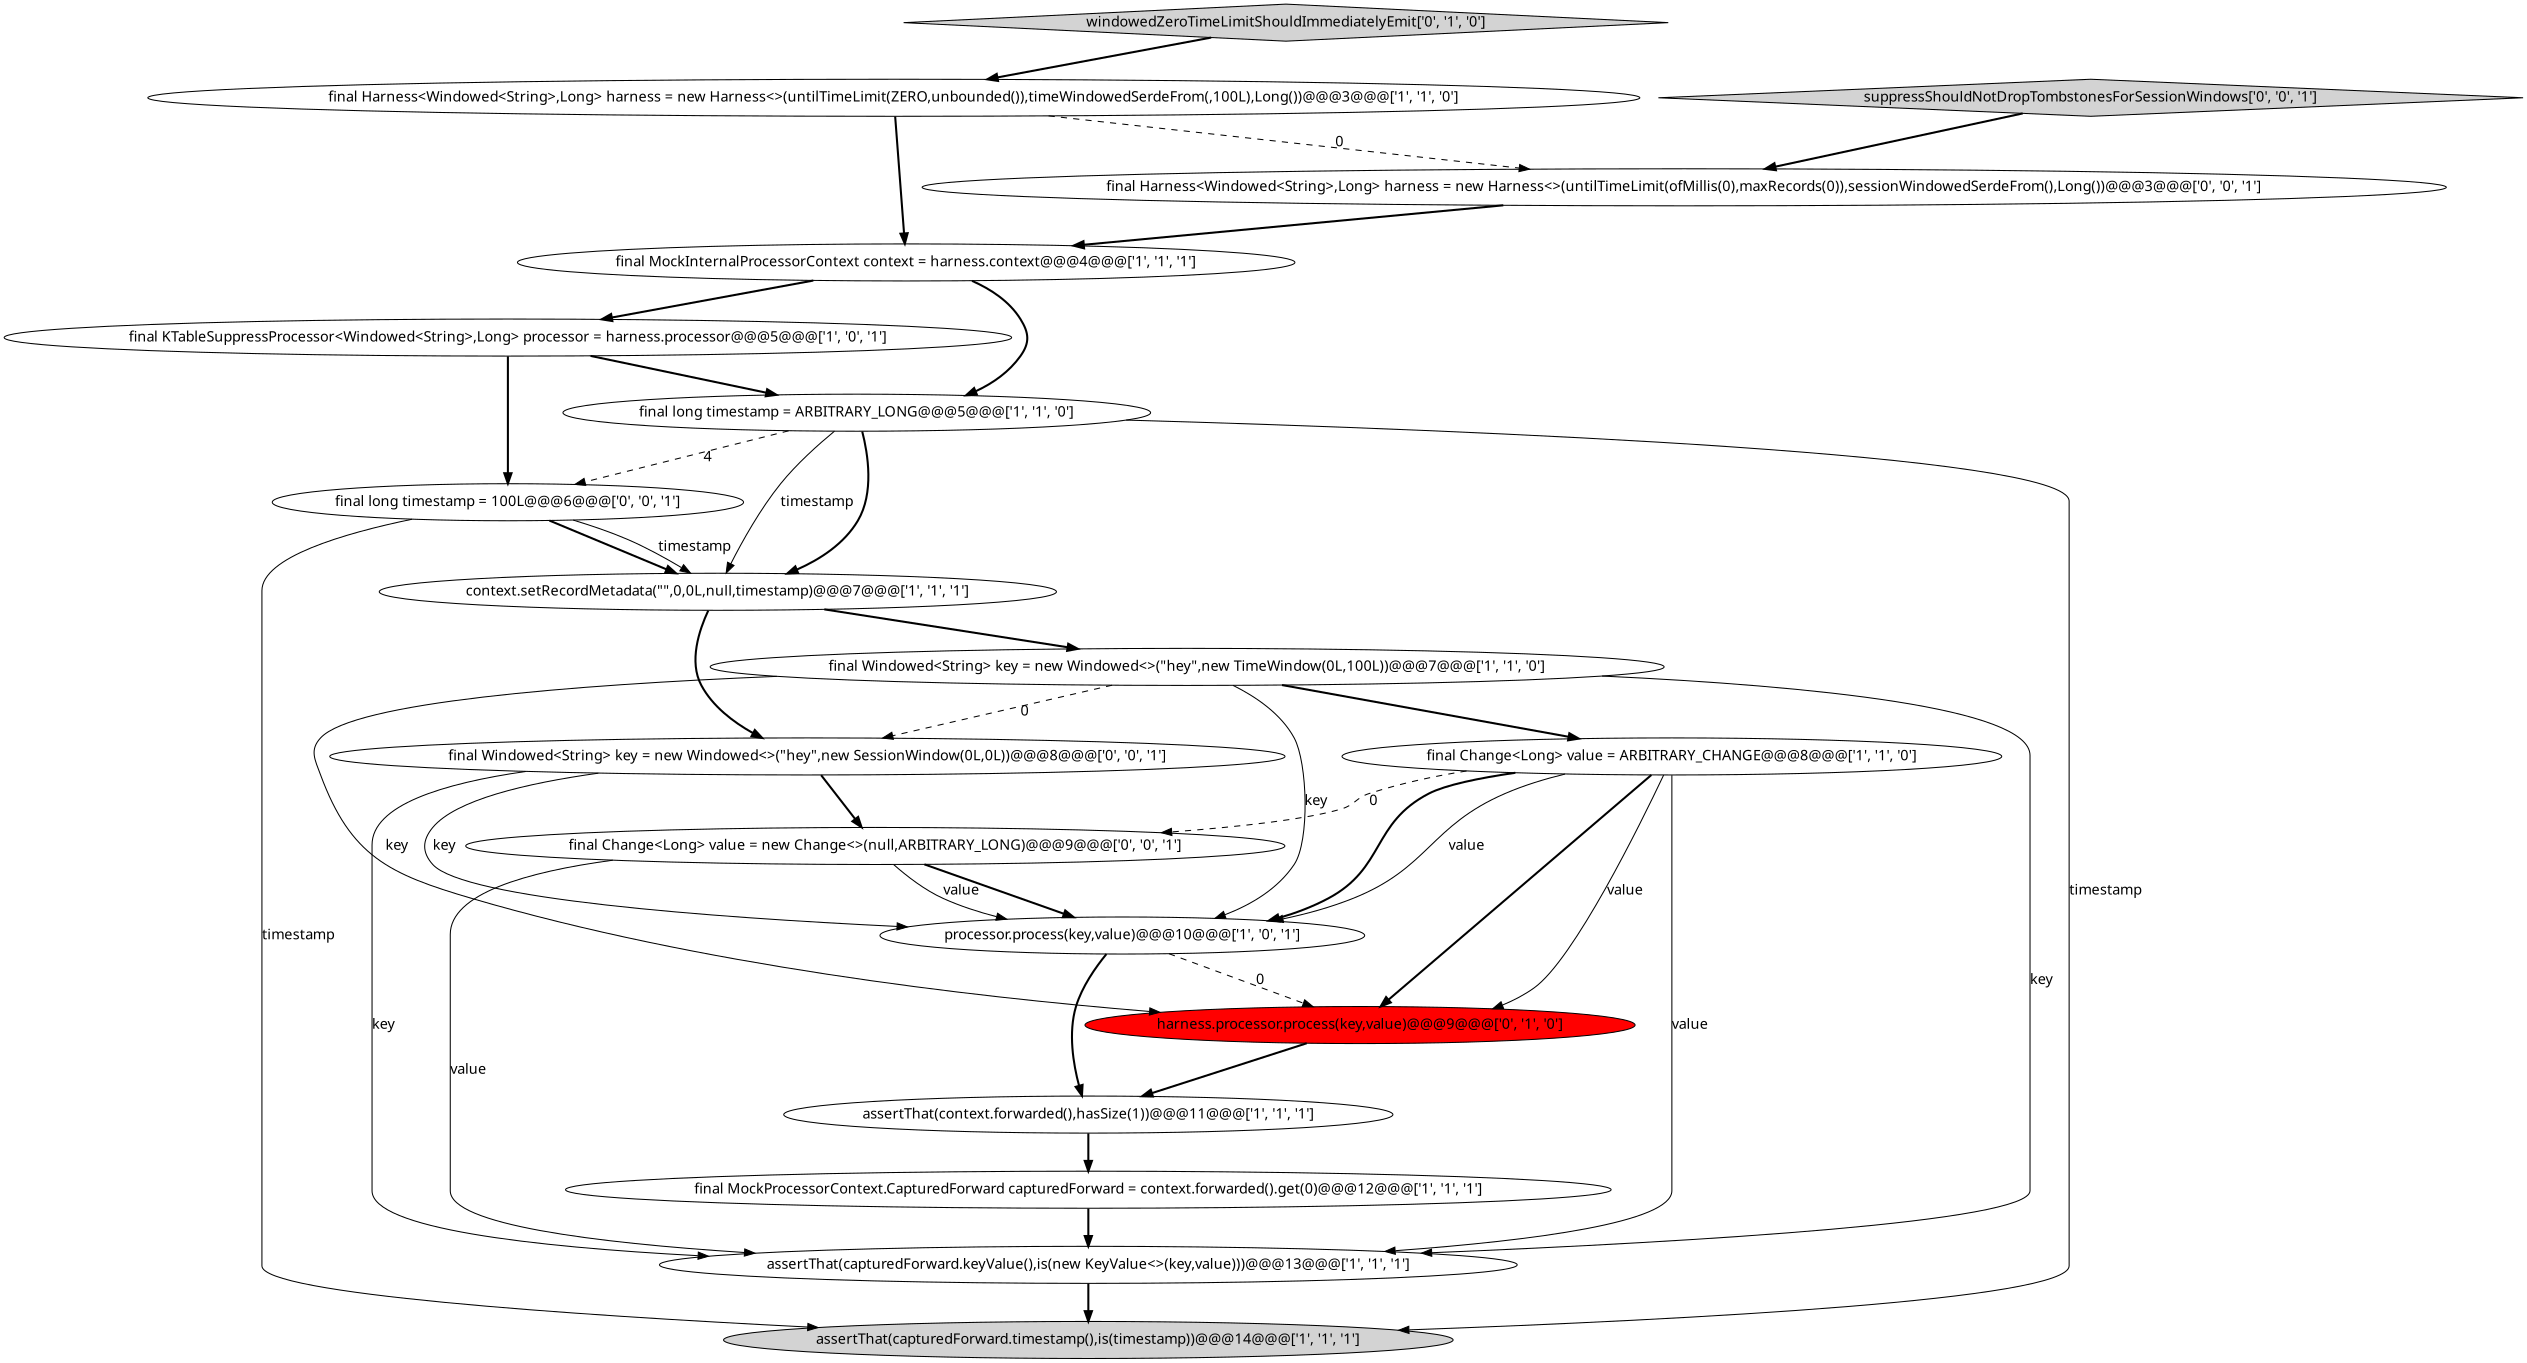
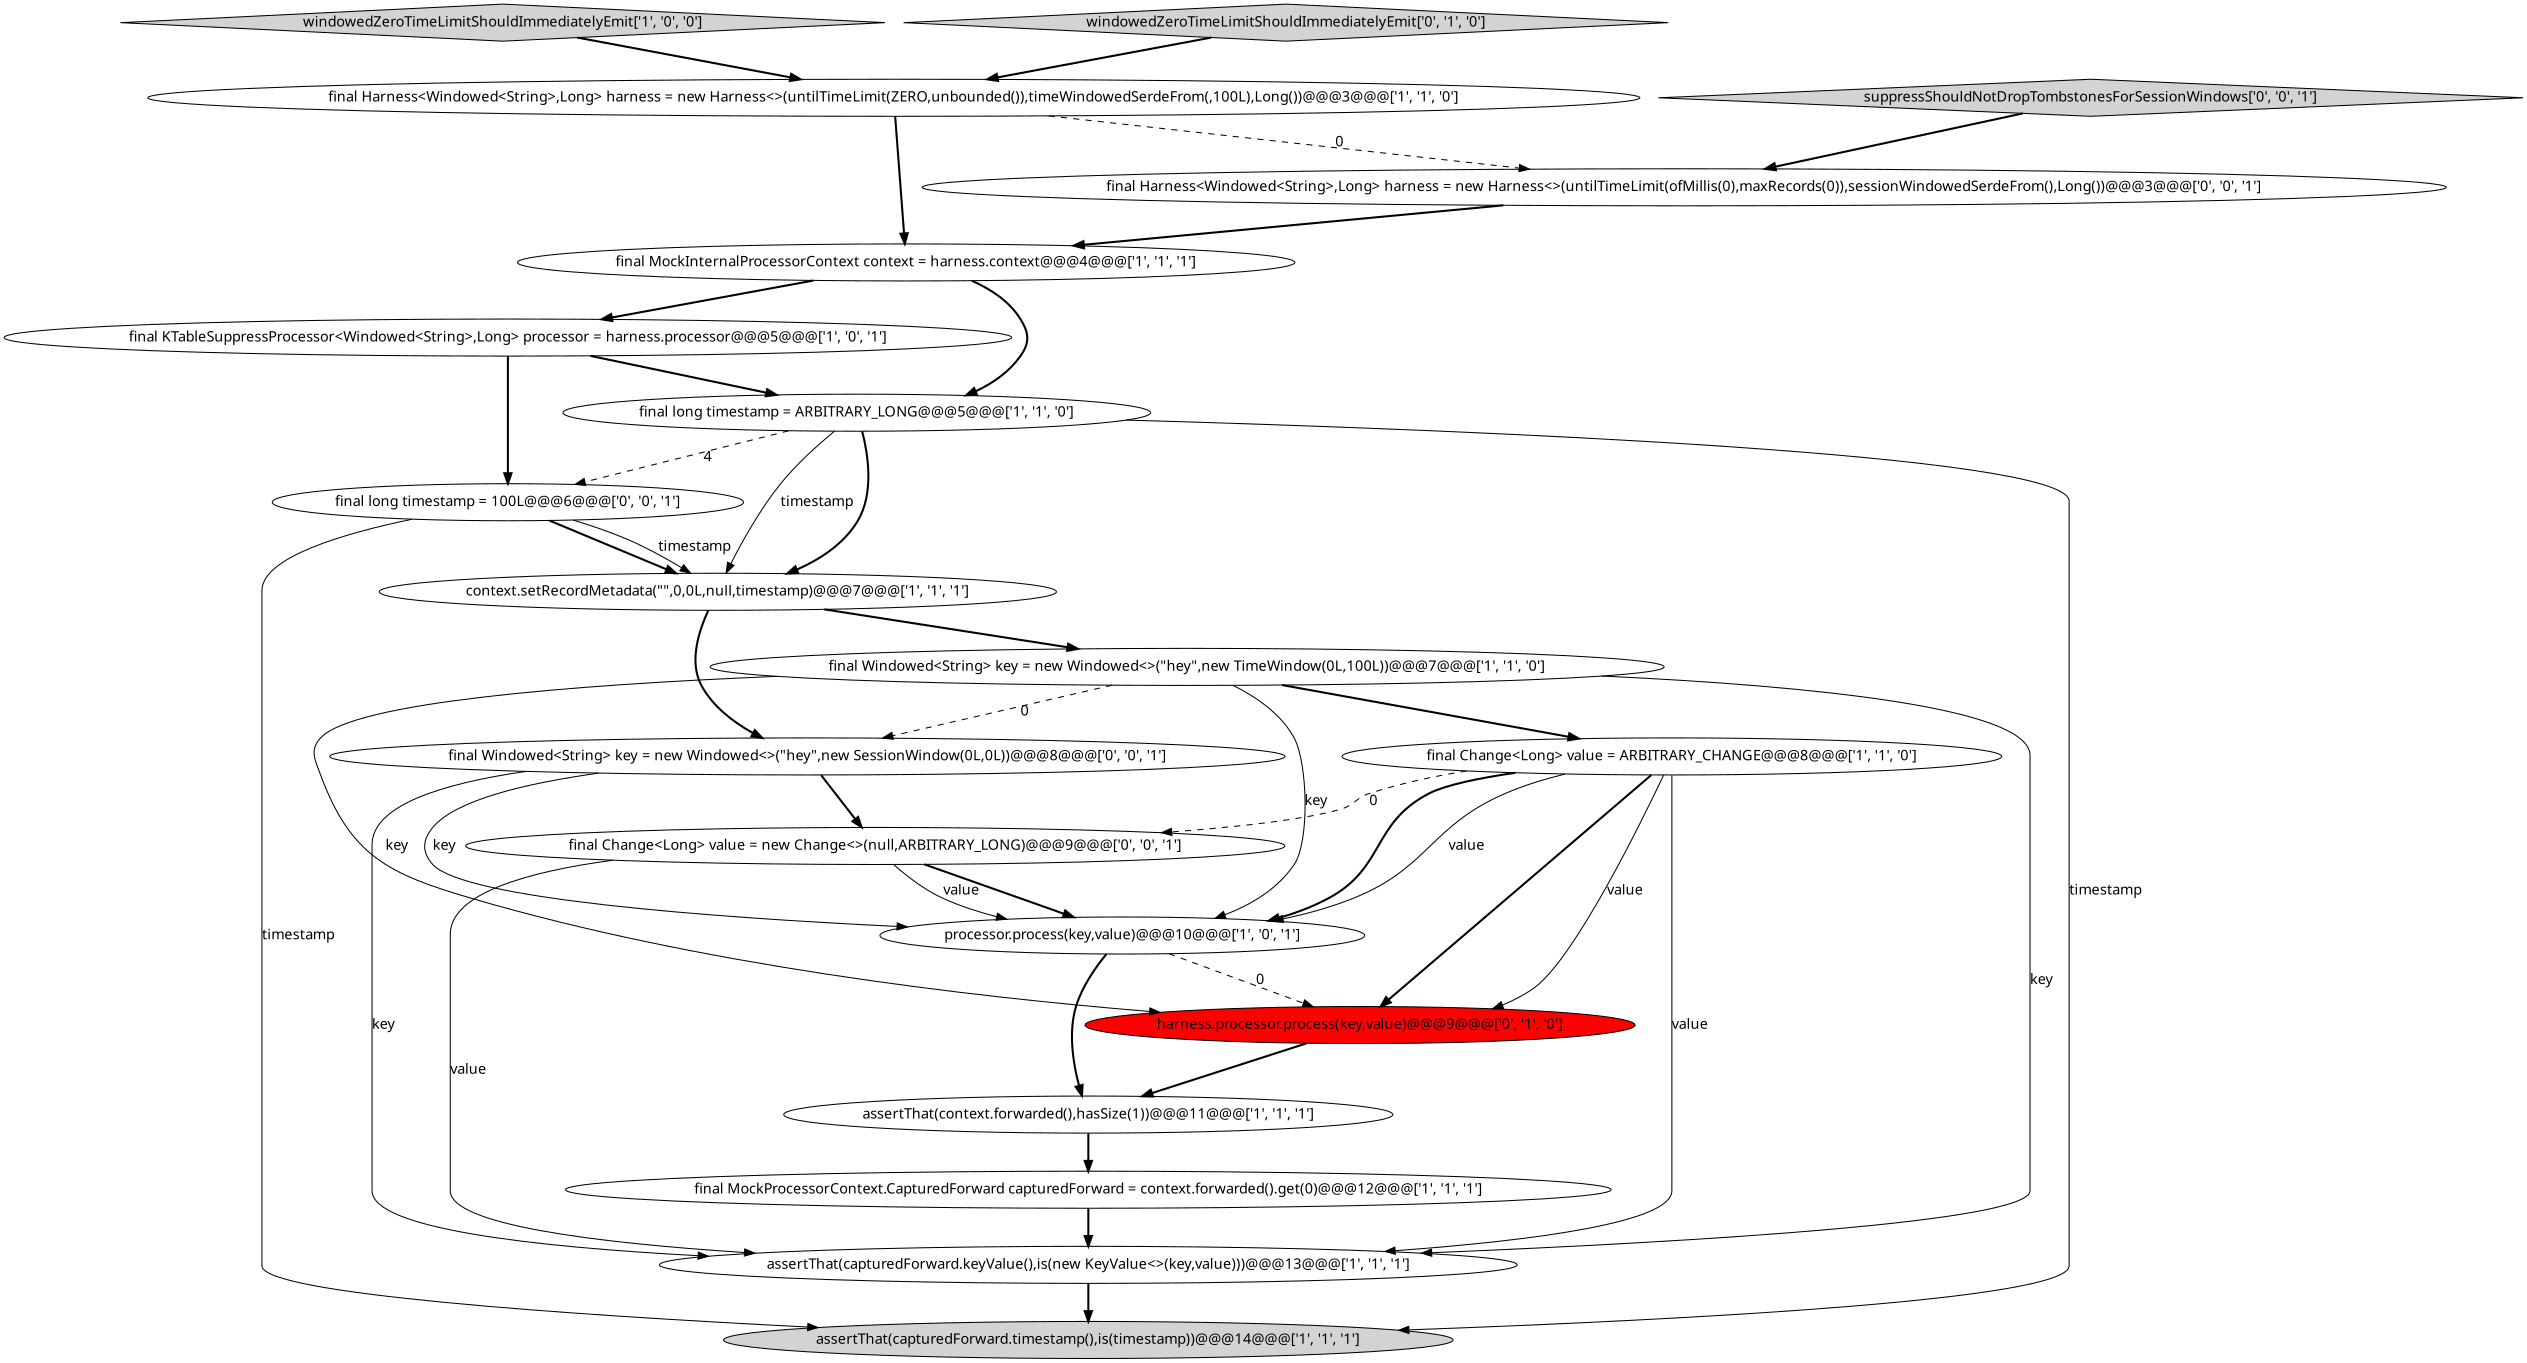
none -> (503, 23)
